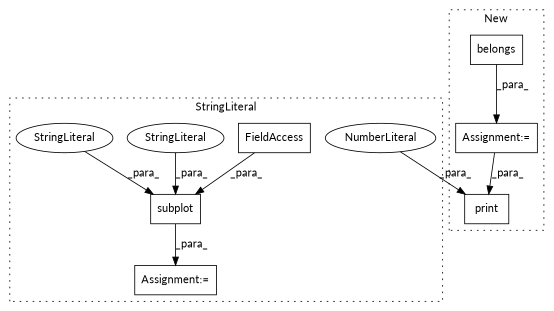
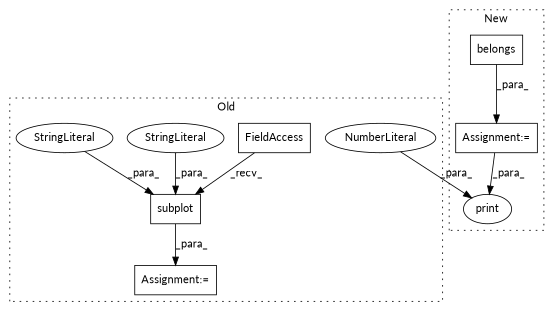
(226, 107) -> (226, 107)
(247, 174) -> (247, 174)
(487, 209) -> (488, 209)
